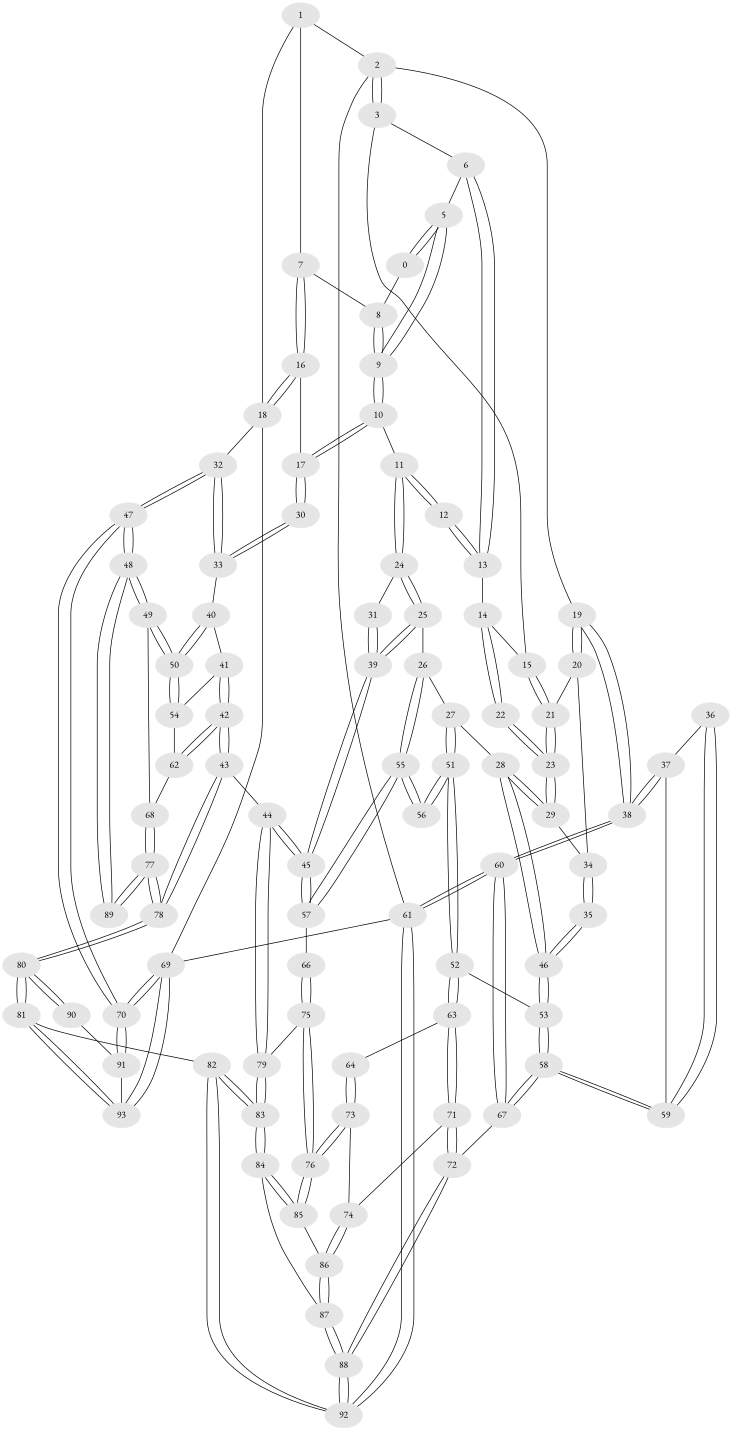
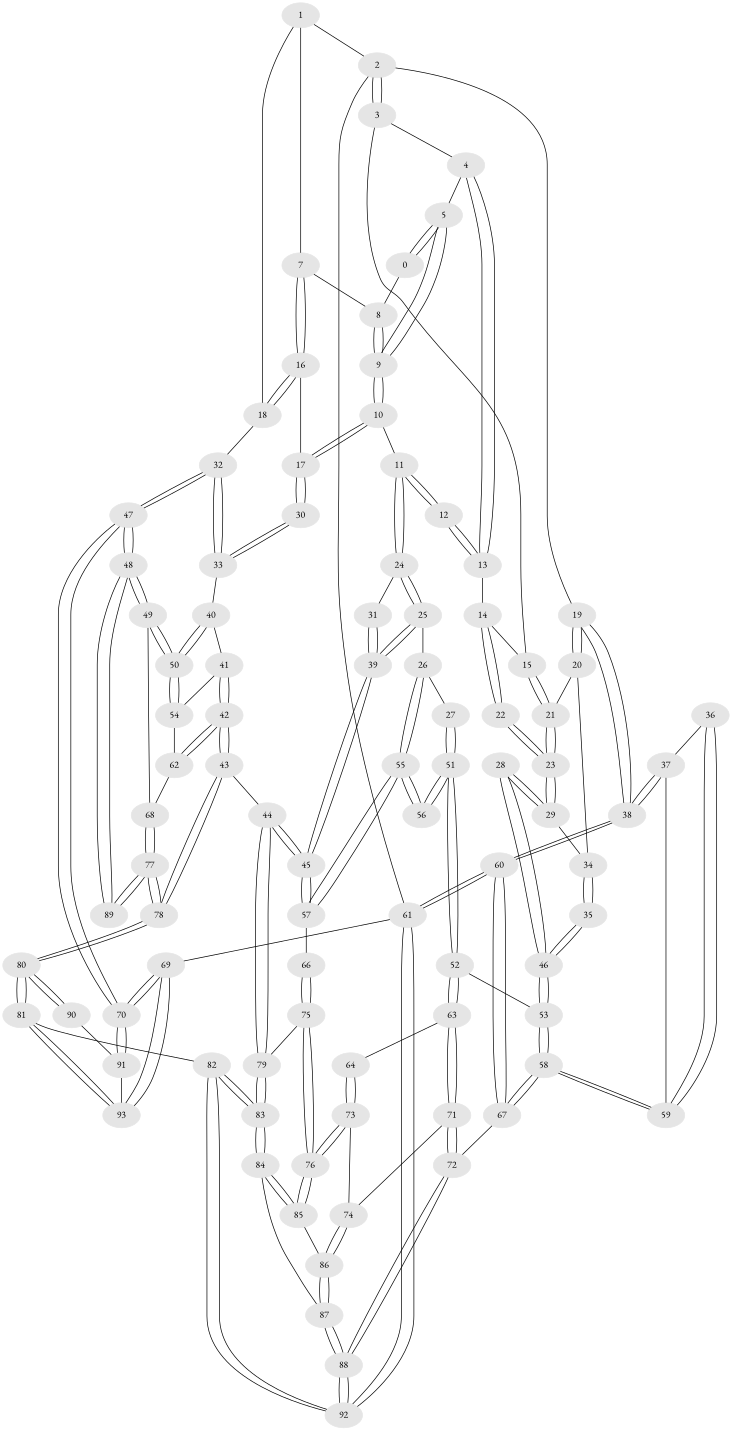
(466, 165) -> (466, 165)
(262, 700) -> none
(476, 740) -> none
